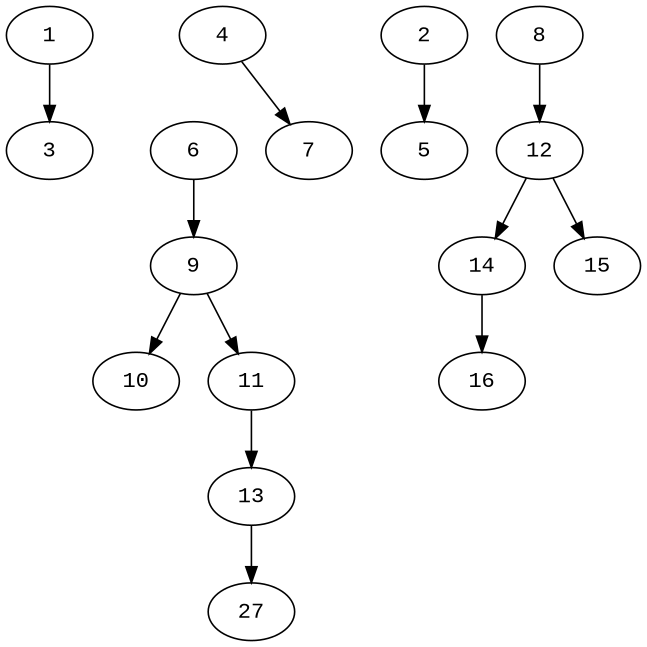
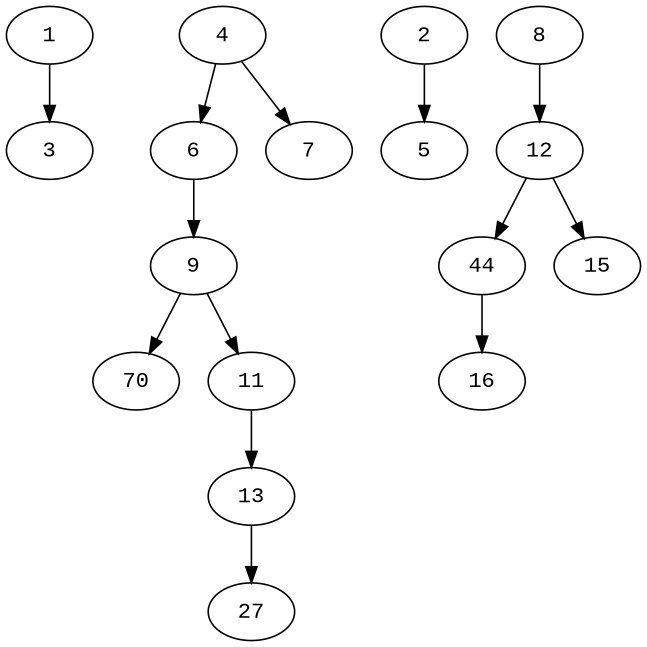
none -> (210, 85)
(482, 266) -> (482, 266)
(136, 381) -> (136, 381)
